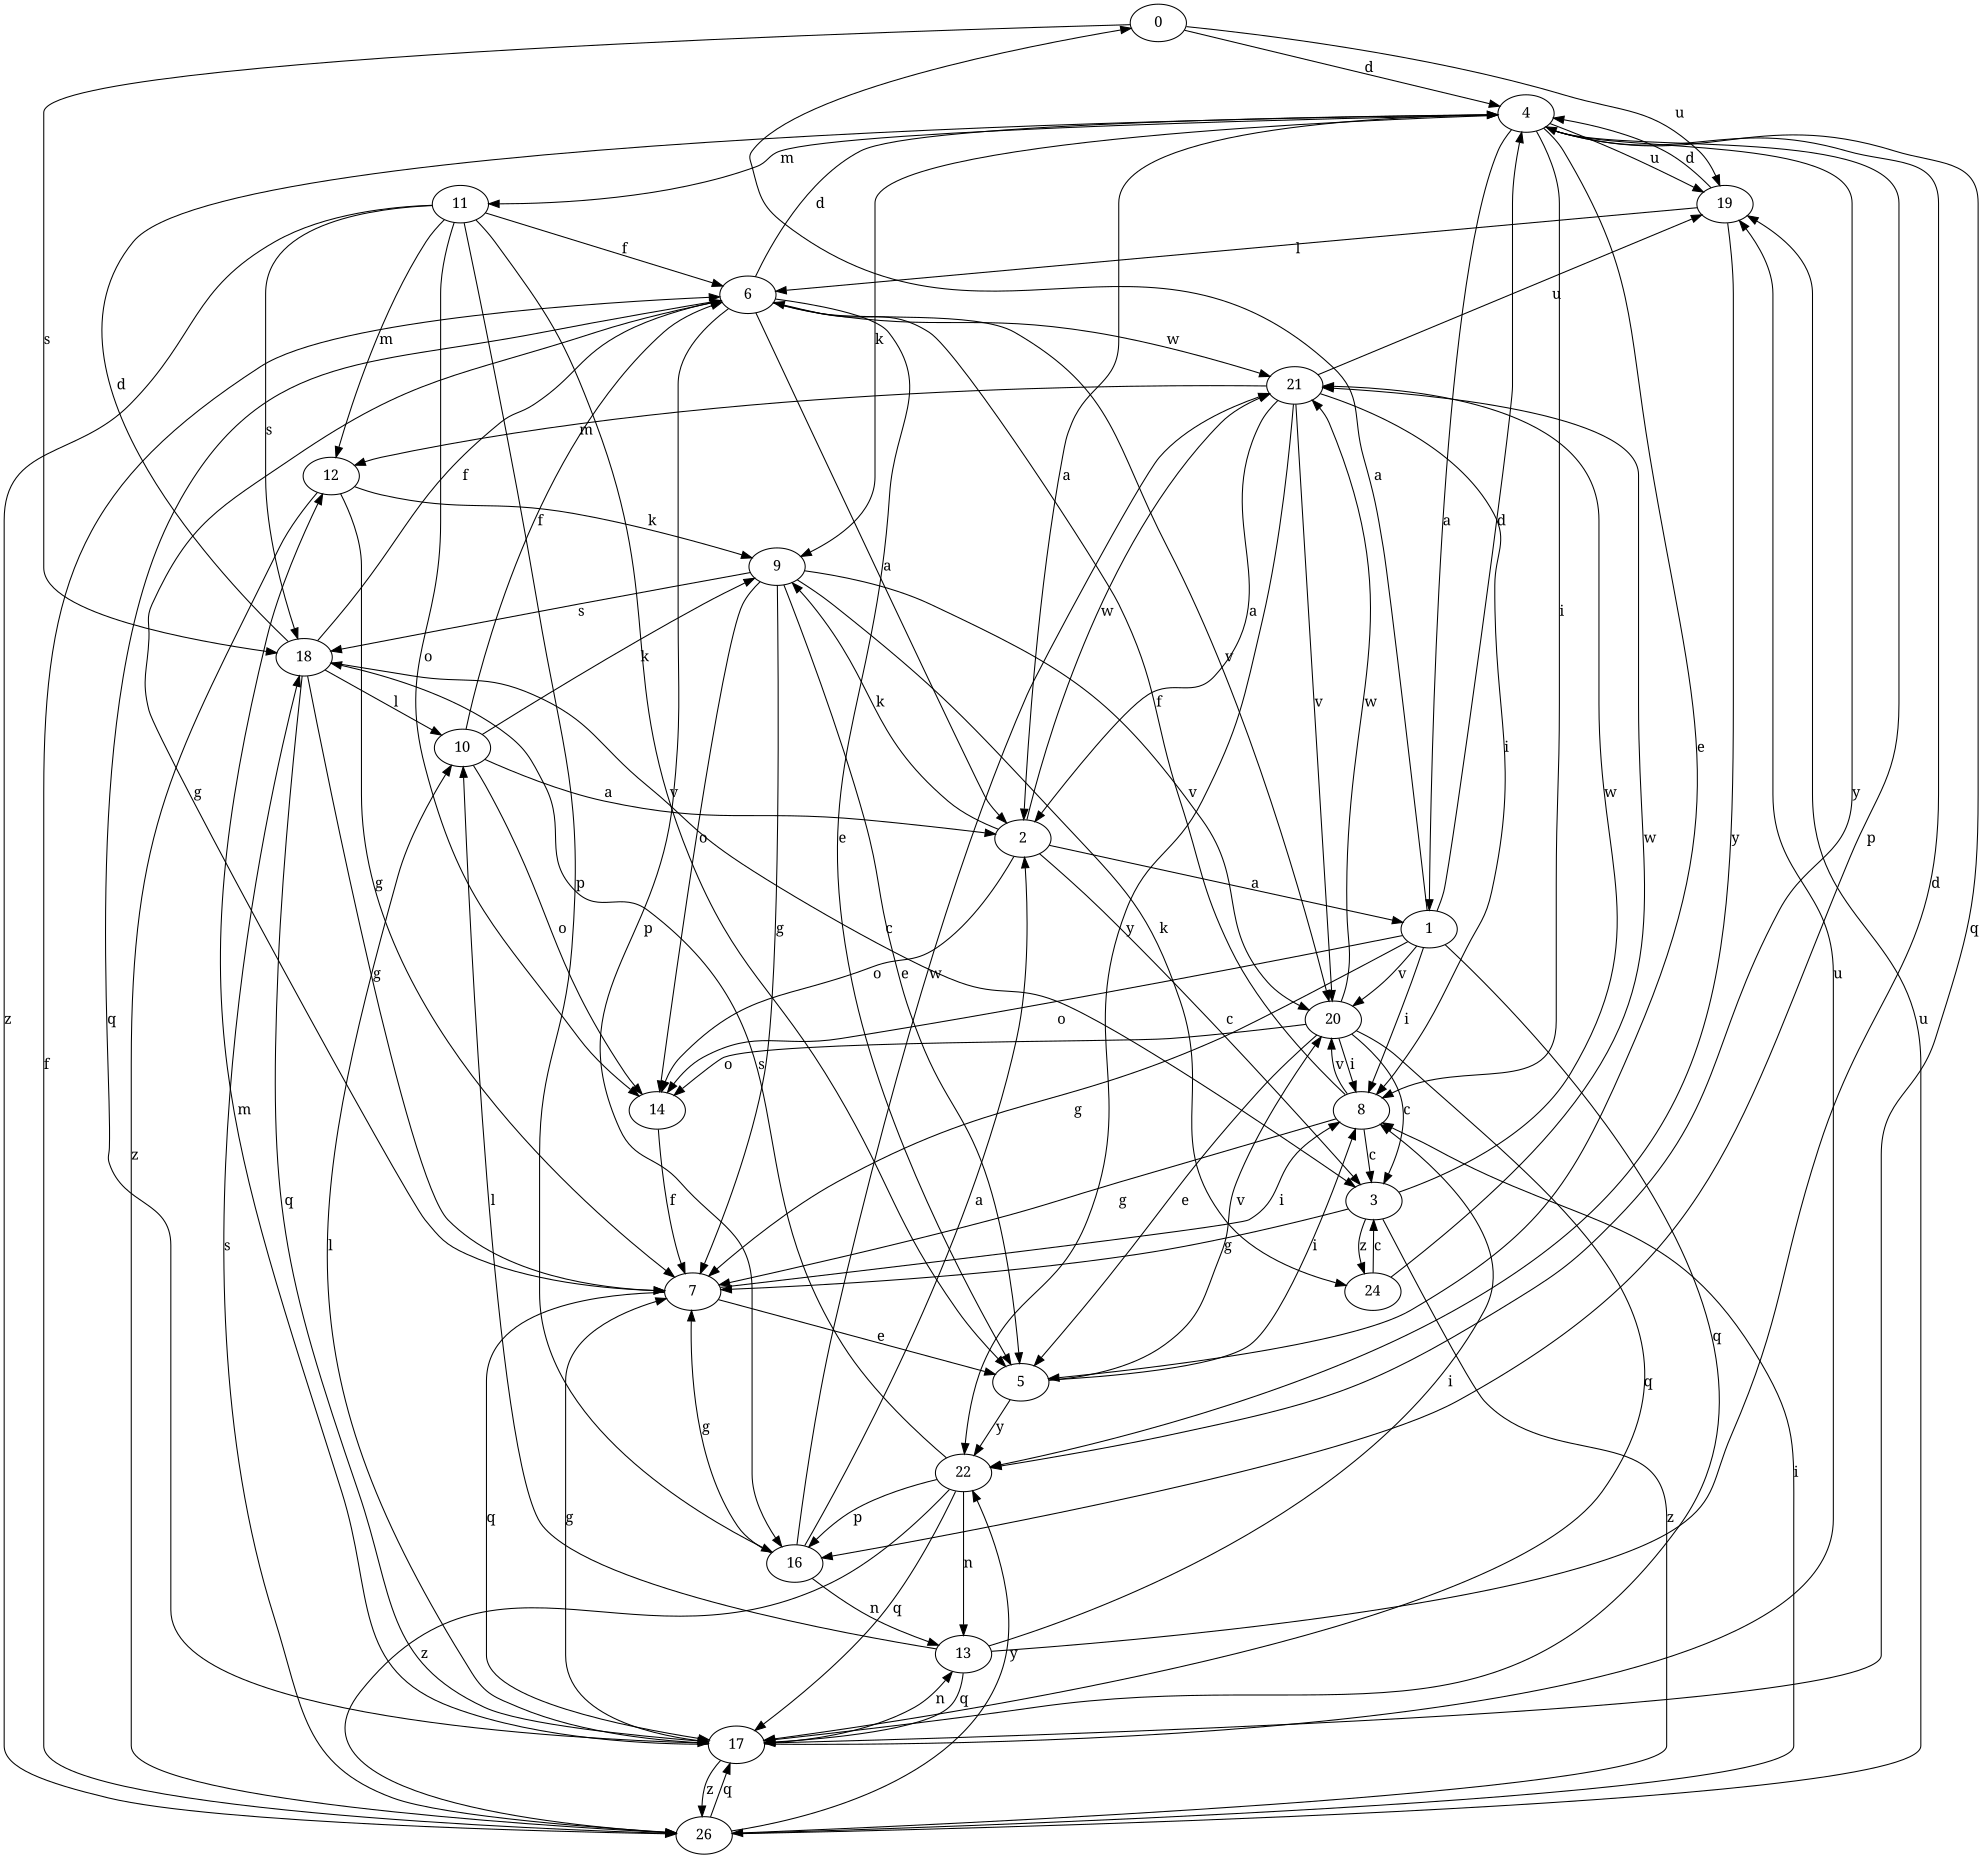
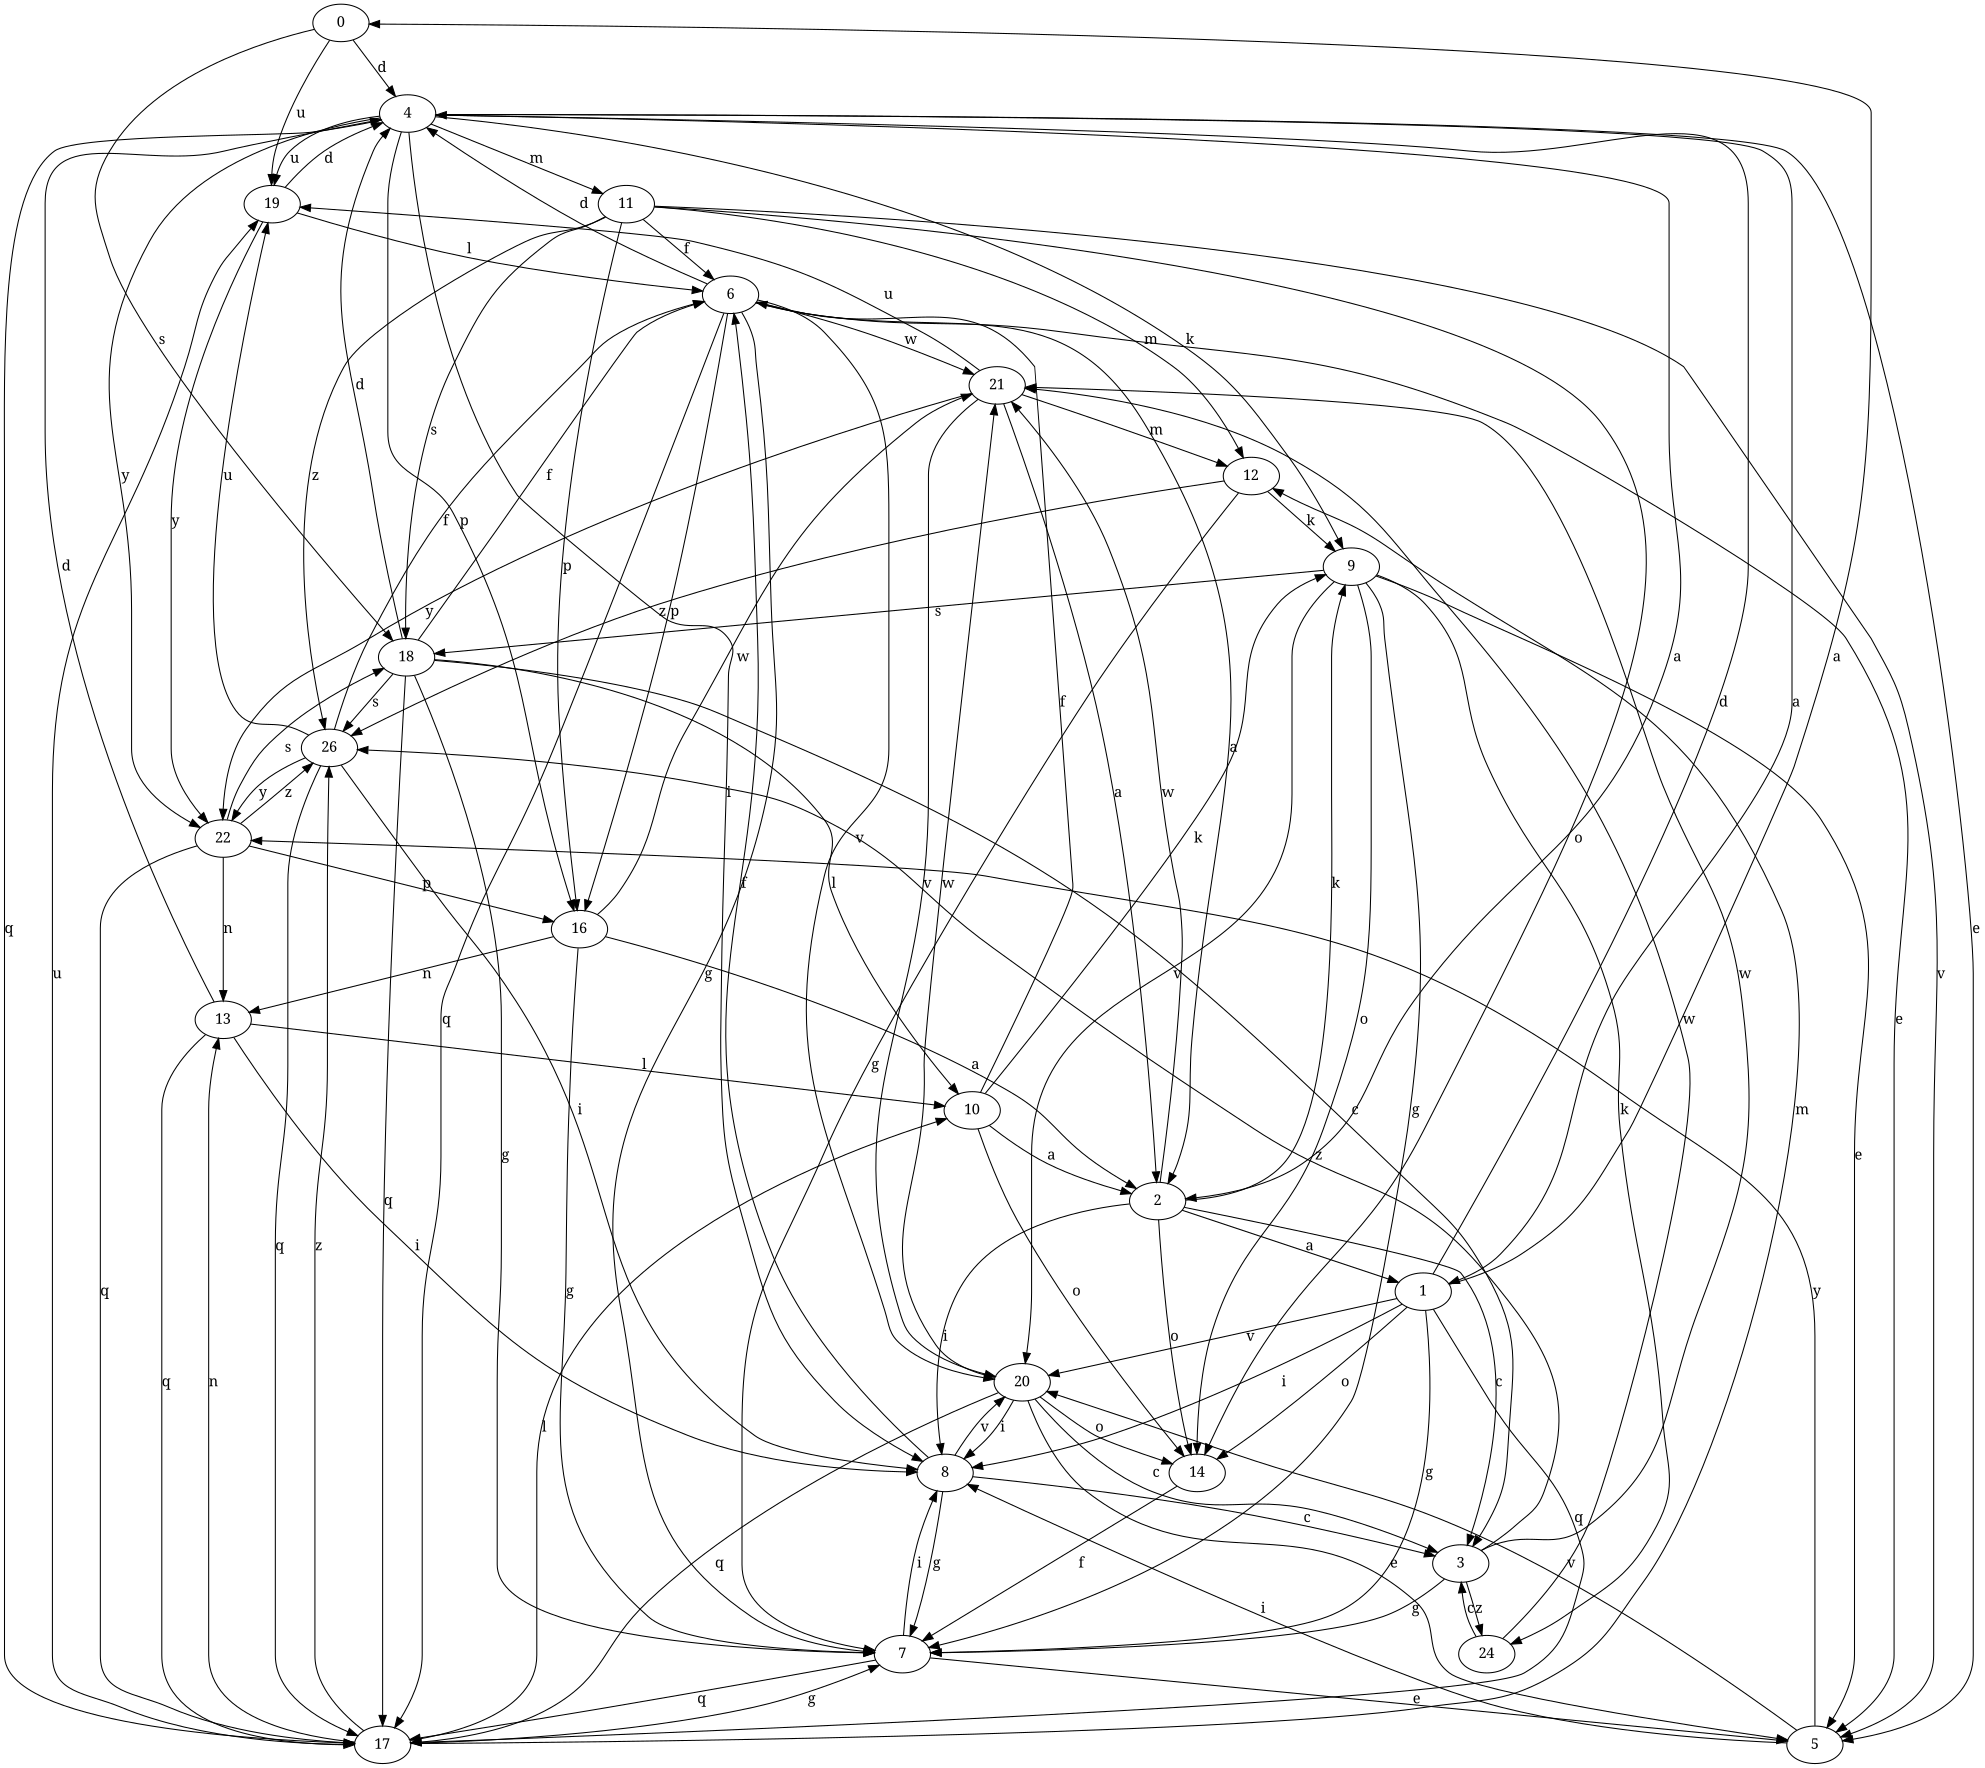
(1501, 706) -> (970, 1273)
(234, 1408) -> (372, 699)
